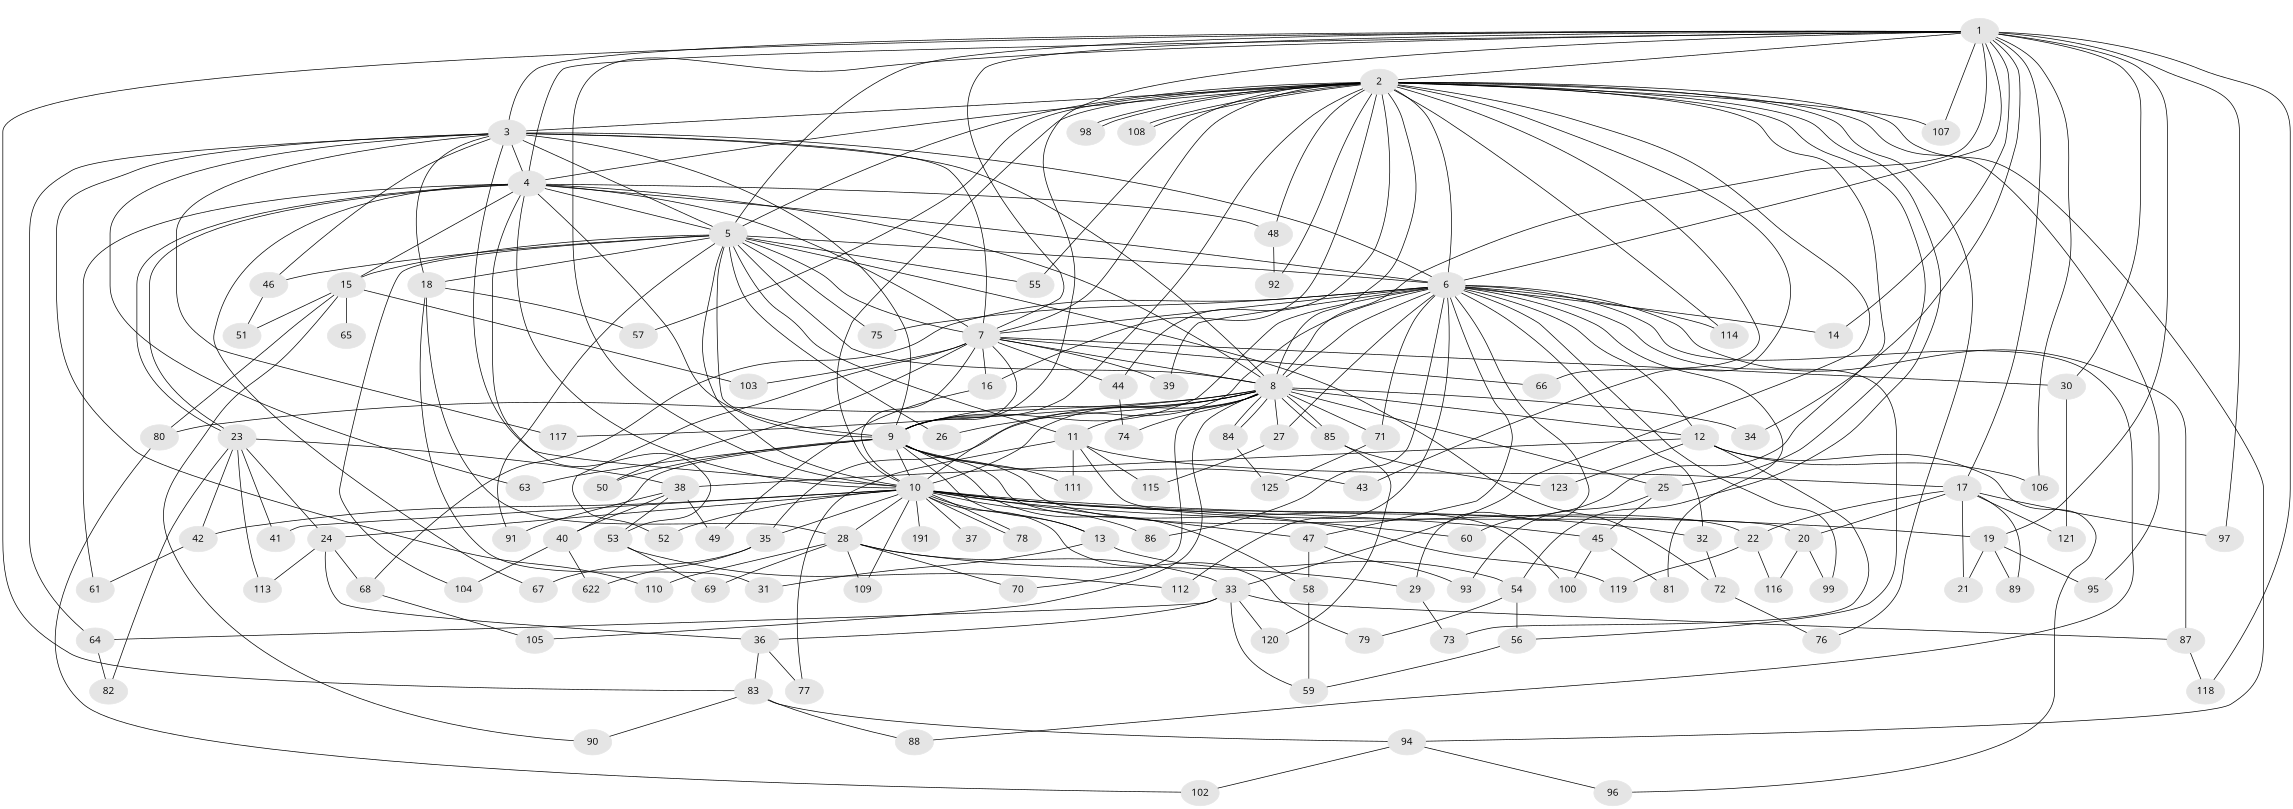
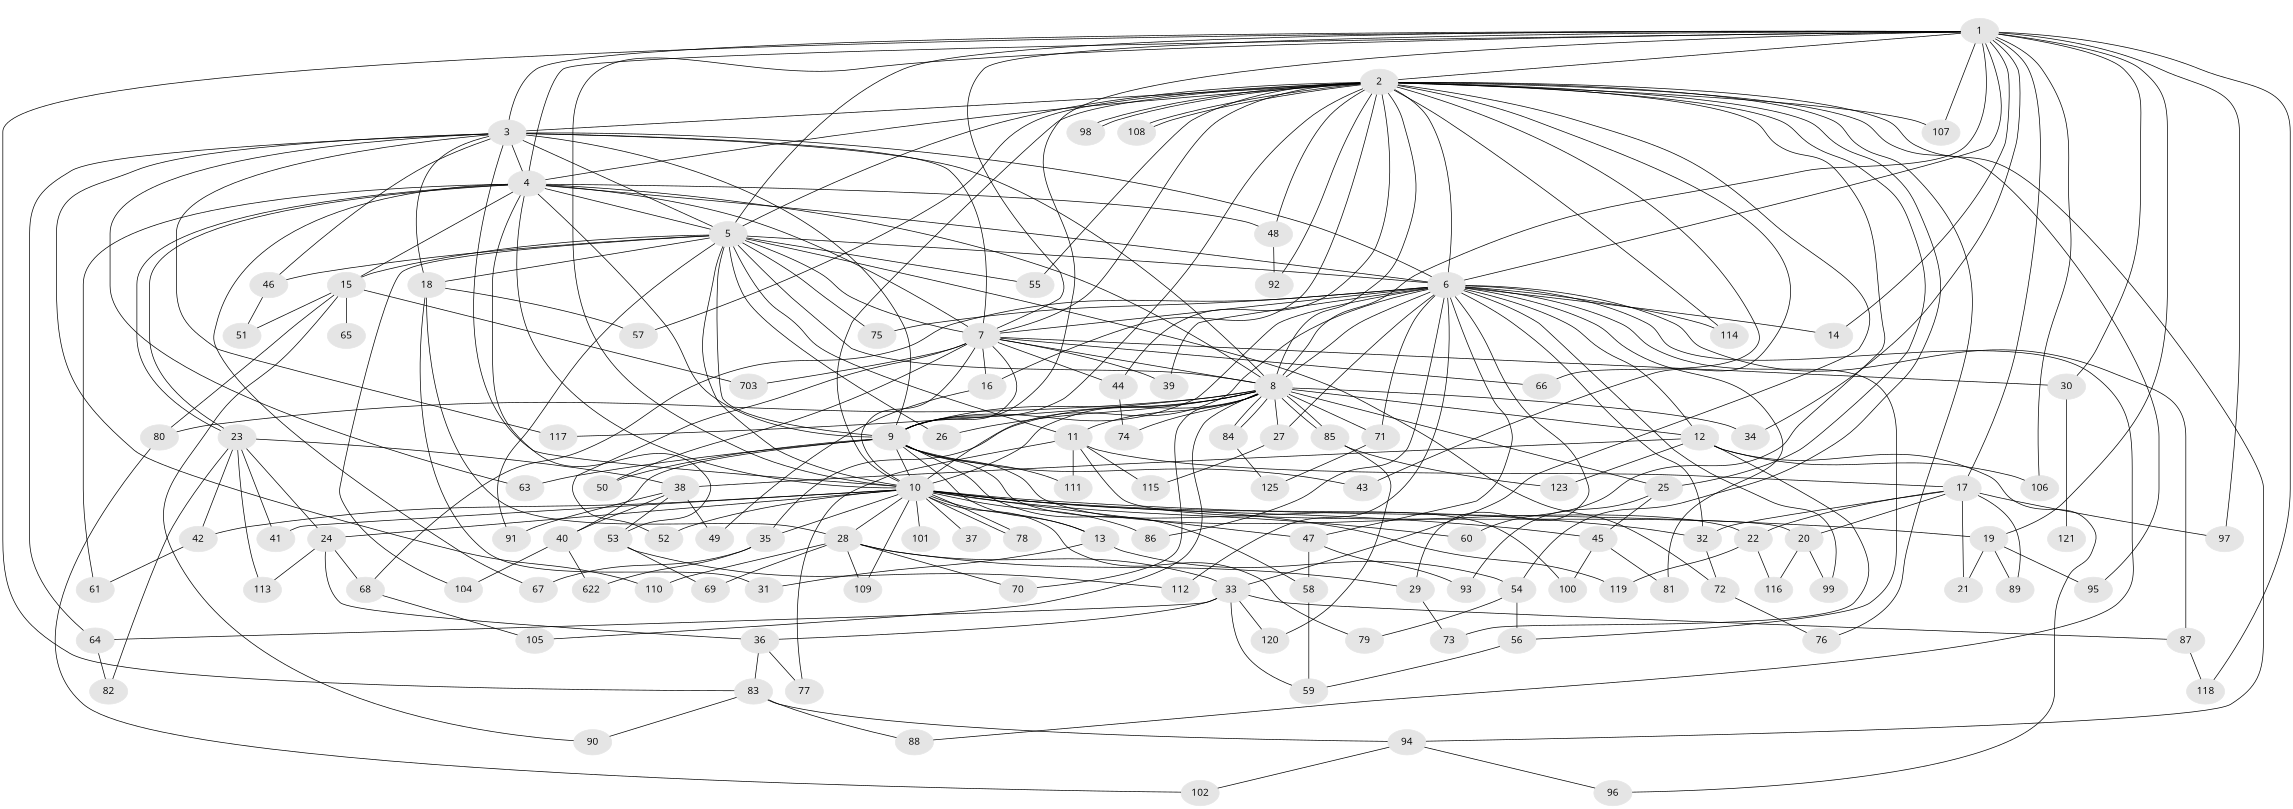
(749, 387) -> (749, 387)
(2014, 514) -> (1796, 514)
(921, 539) -> (921, 539)
